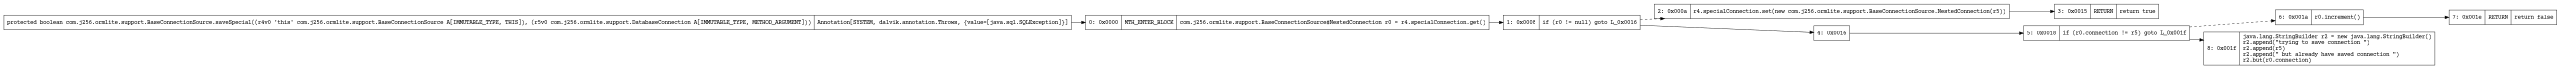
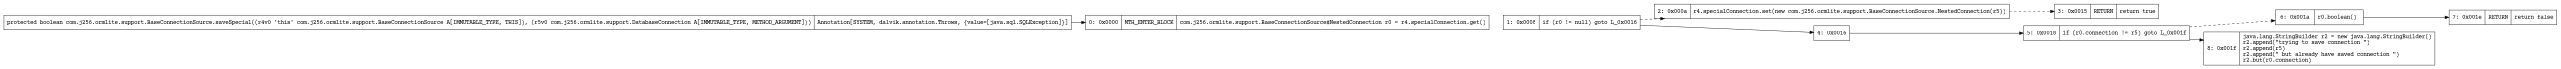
(2030, 11) -> (2030, 11)
(2337, 17) -> (2337, 17)
(1494, 22) -> none
